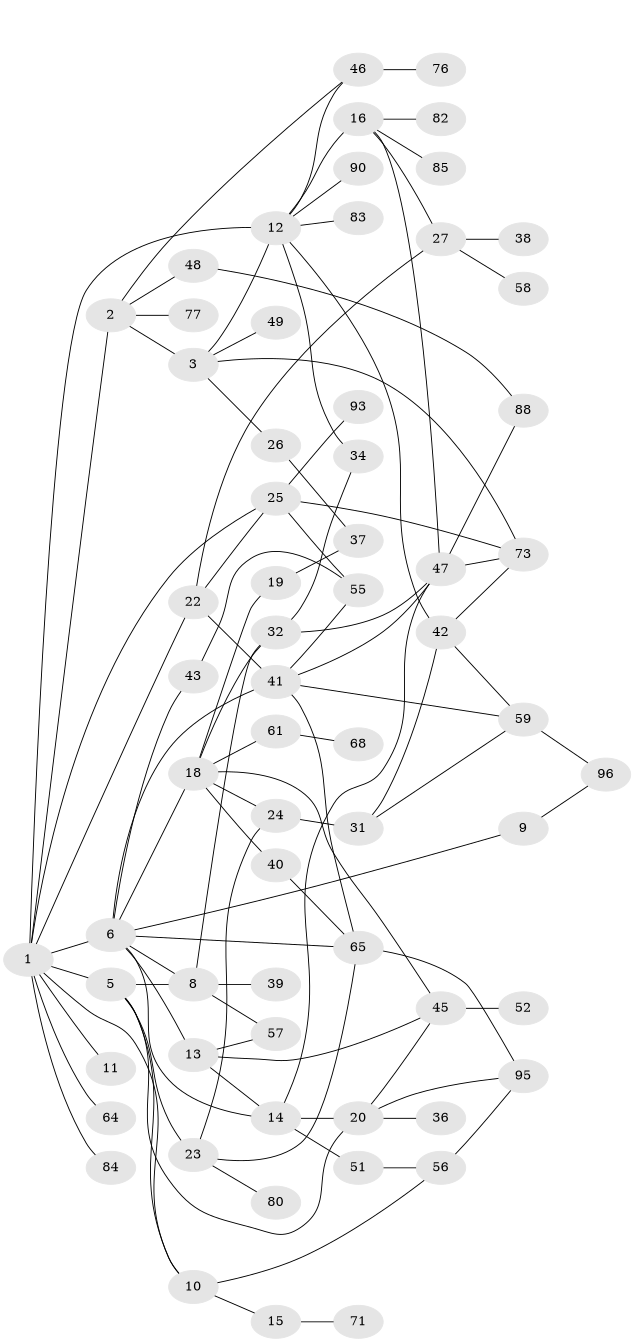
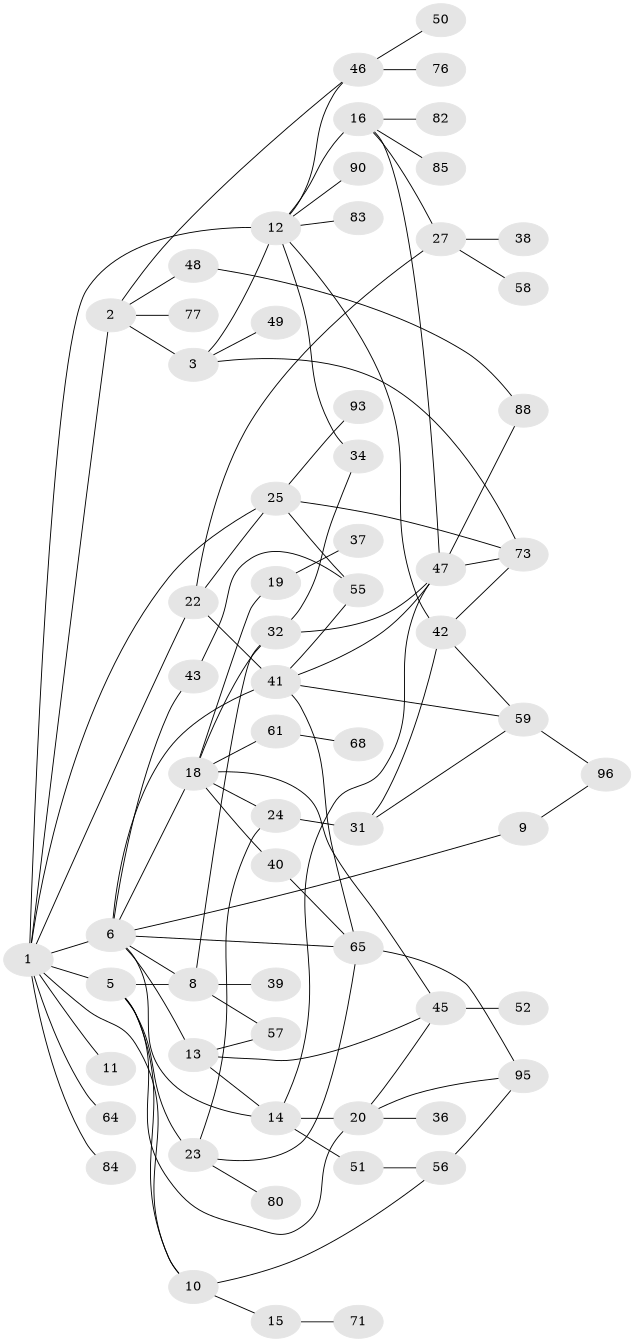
none -> (441, 20)
(276, 446) -> none
